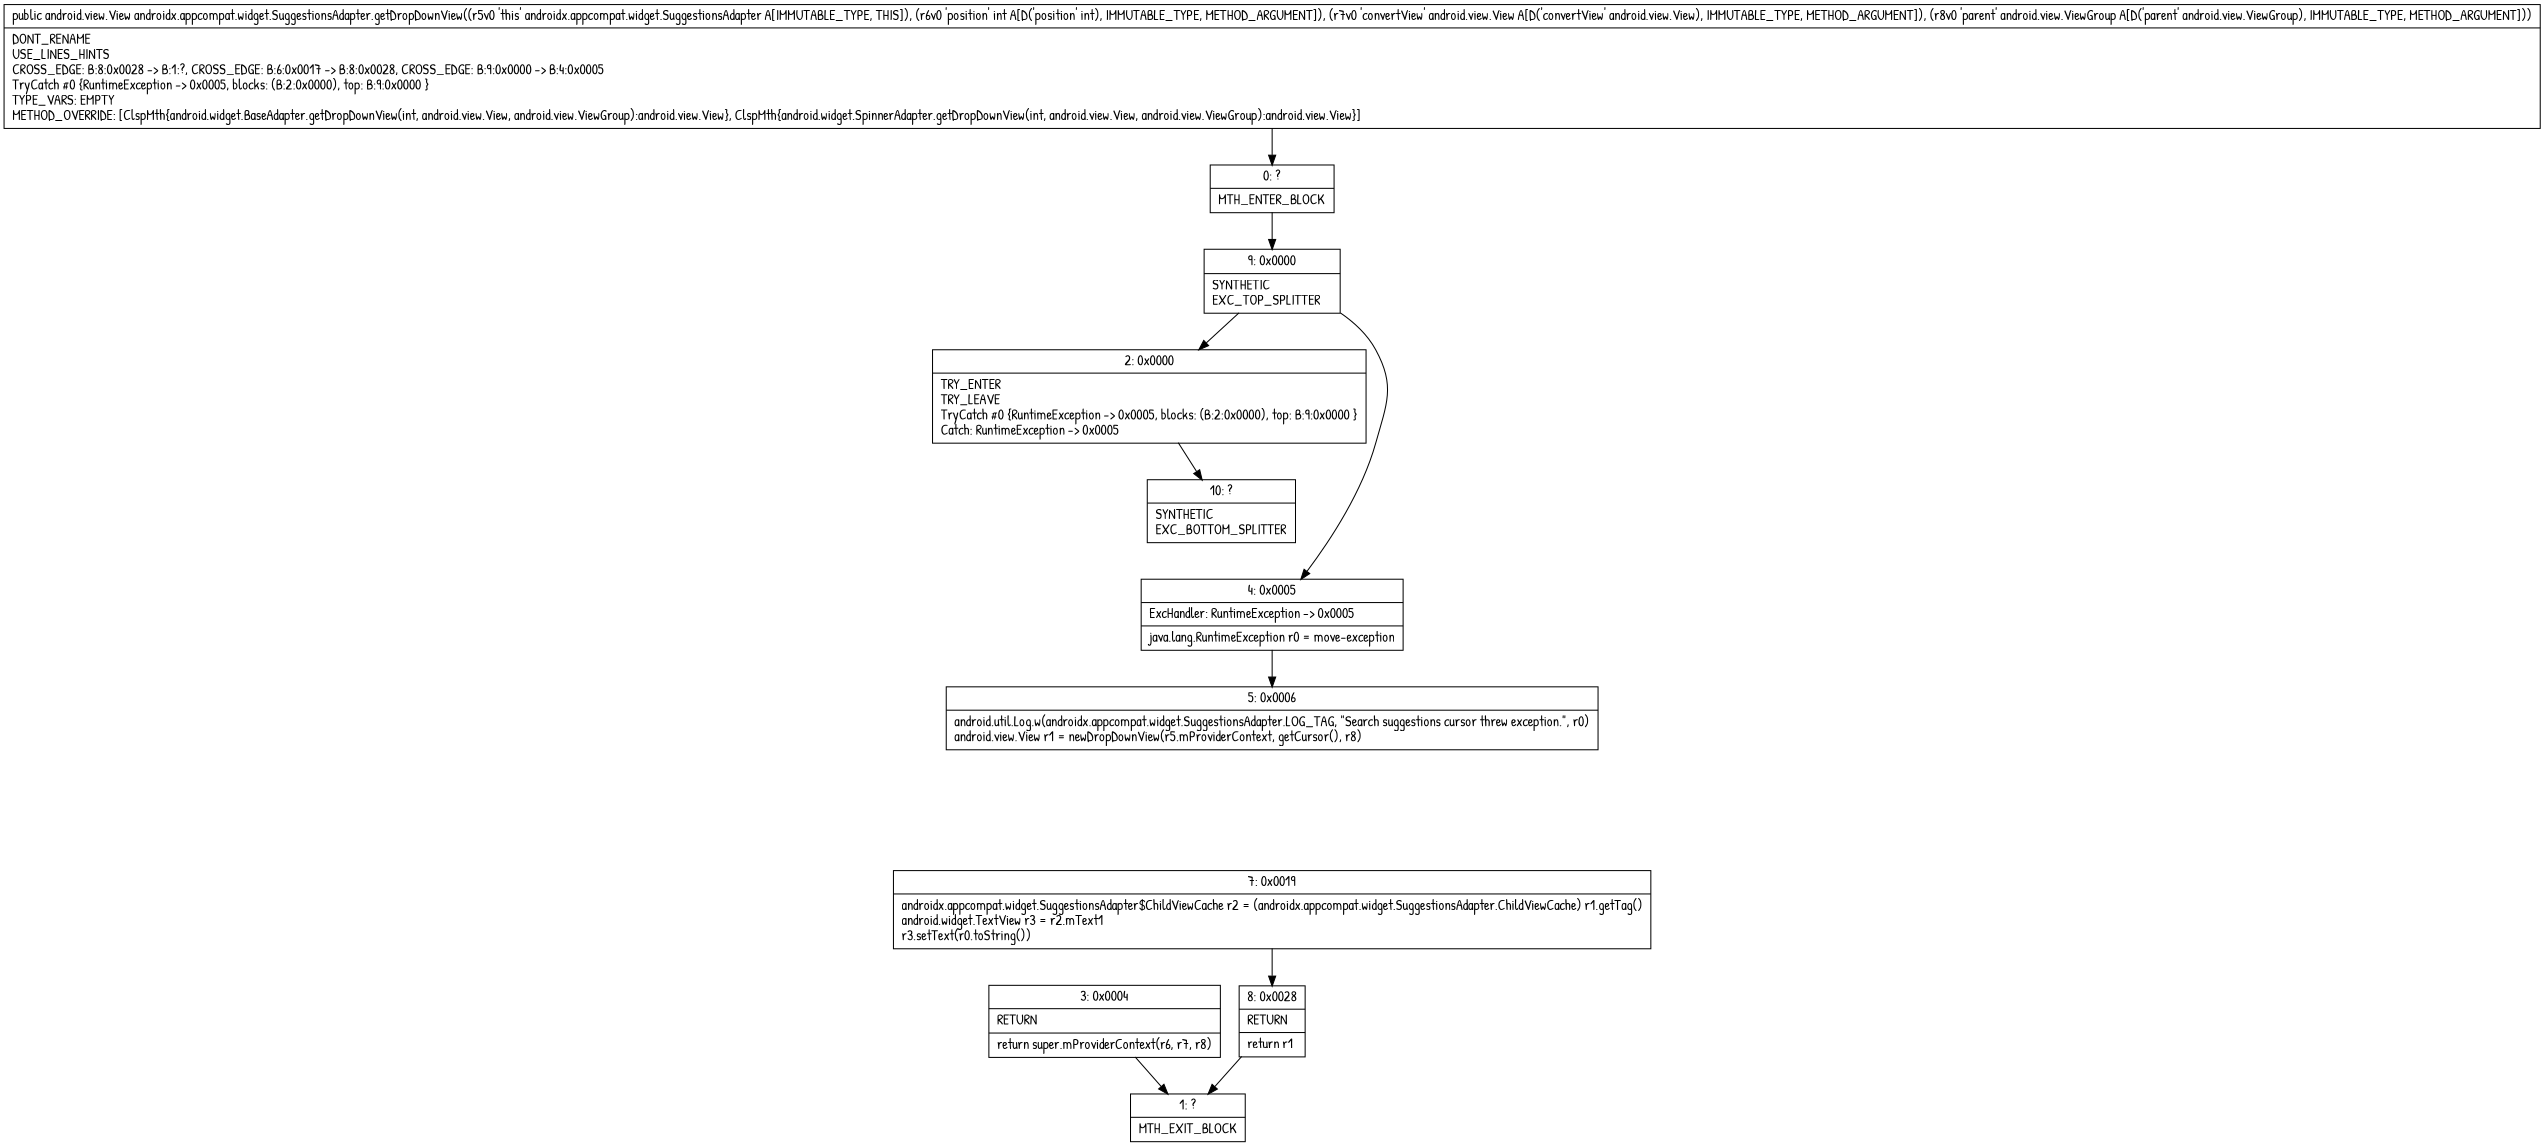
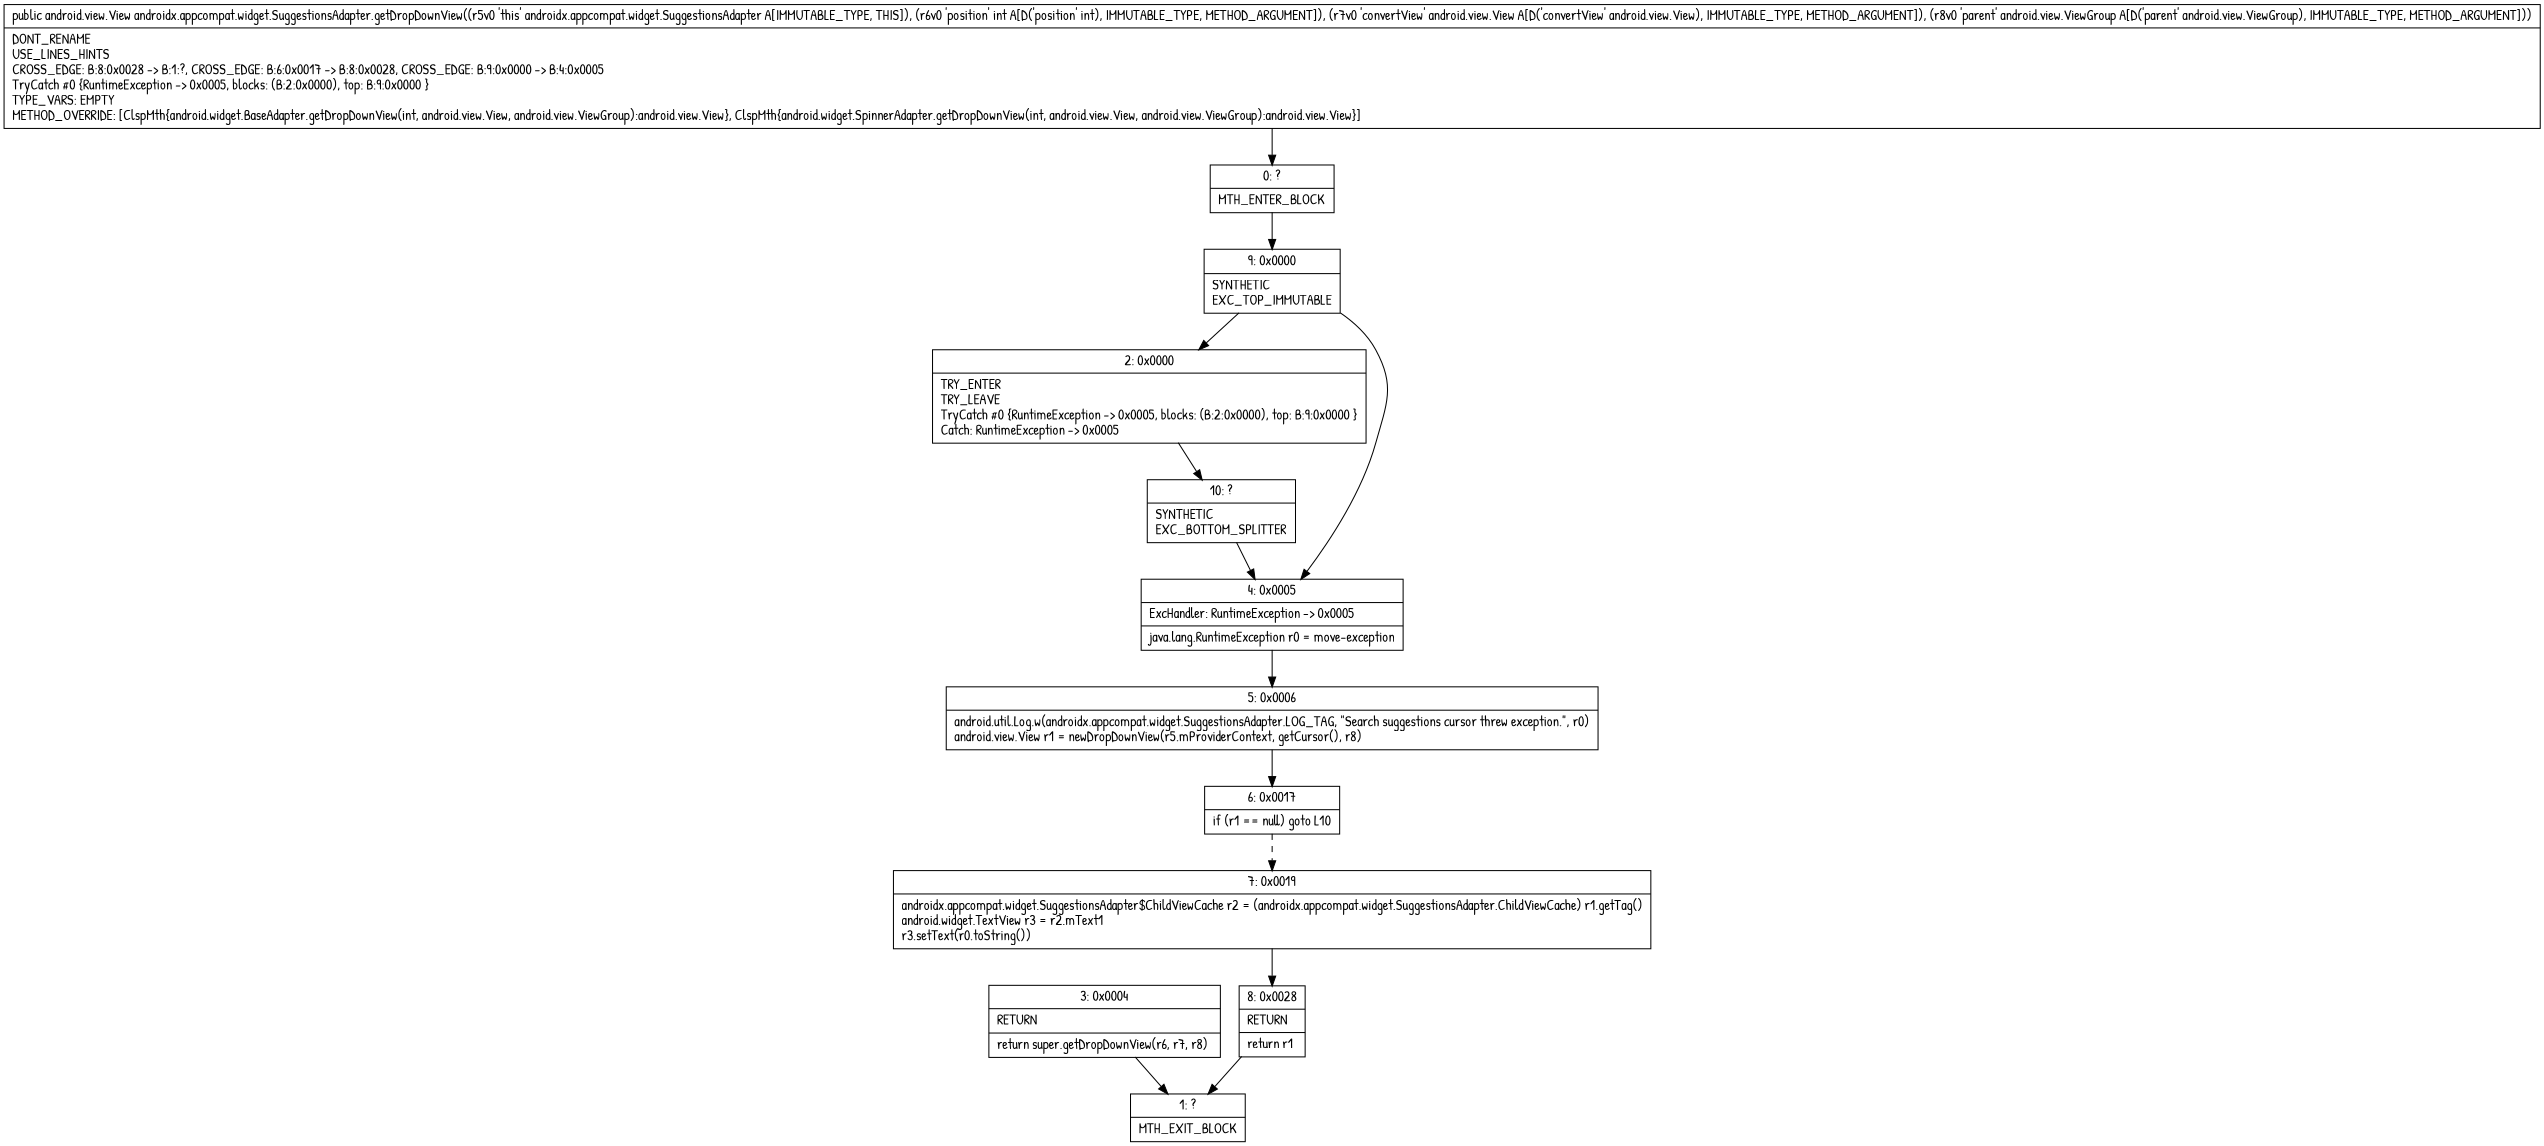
(1267, 301) -> (1272, 301)
none -> (1243, 556)
none -> (1272, 810)
(1105, 1045) -> (1103, 1045)
